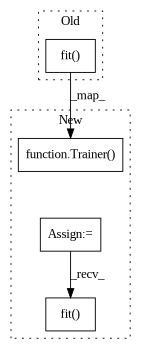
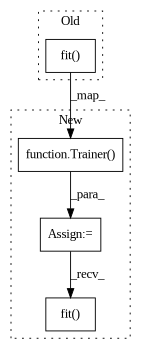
none -> (71, 190)
